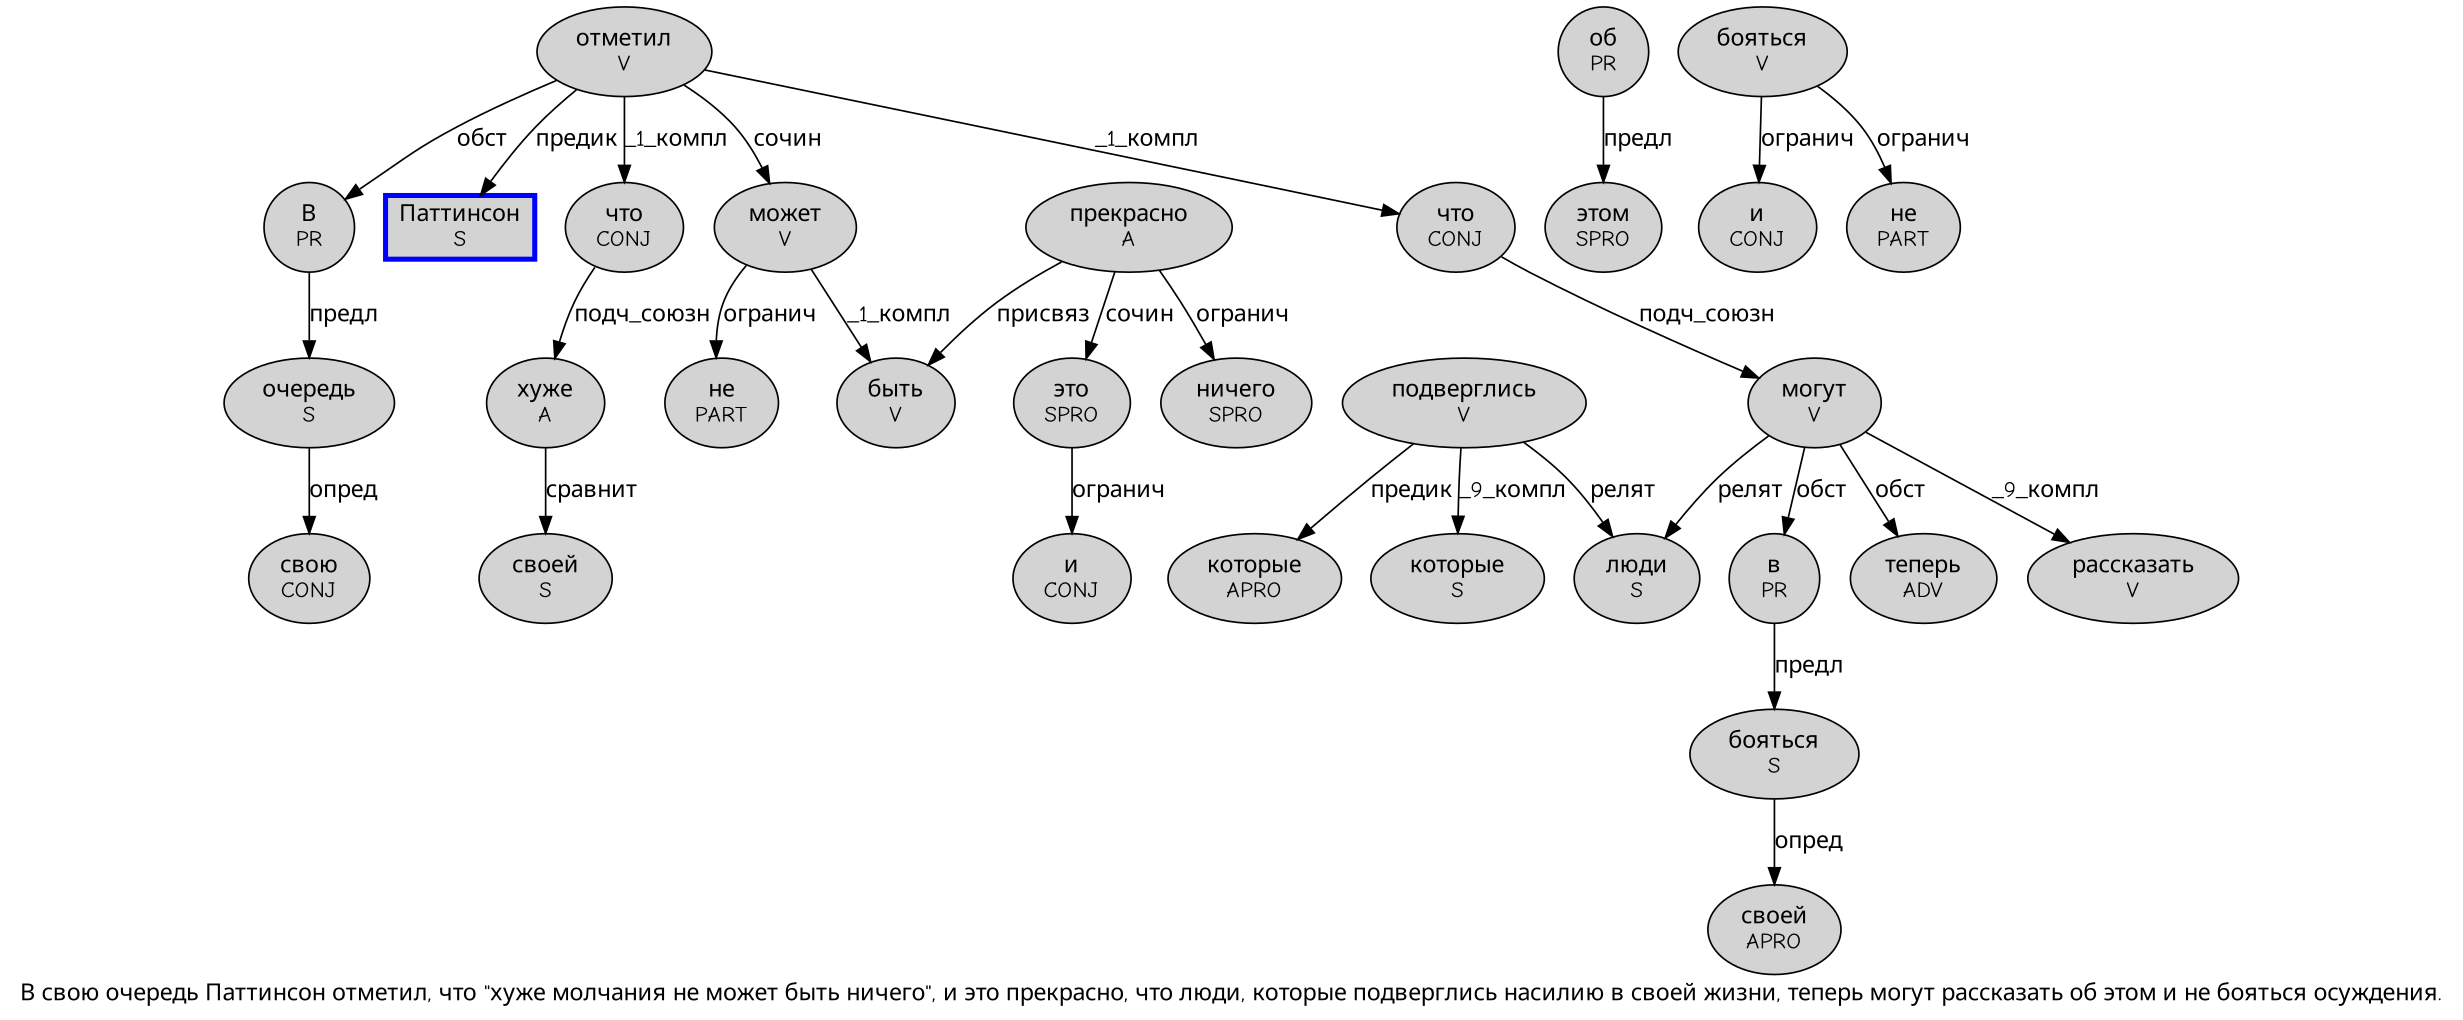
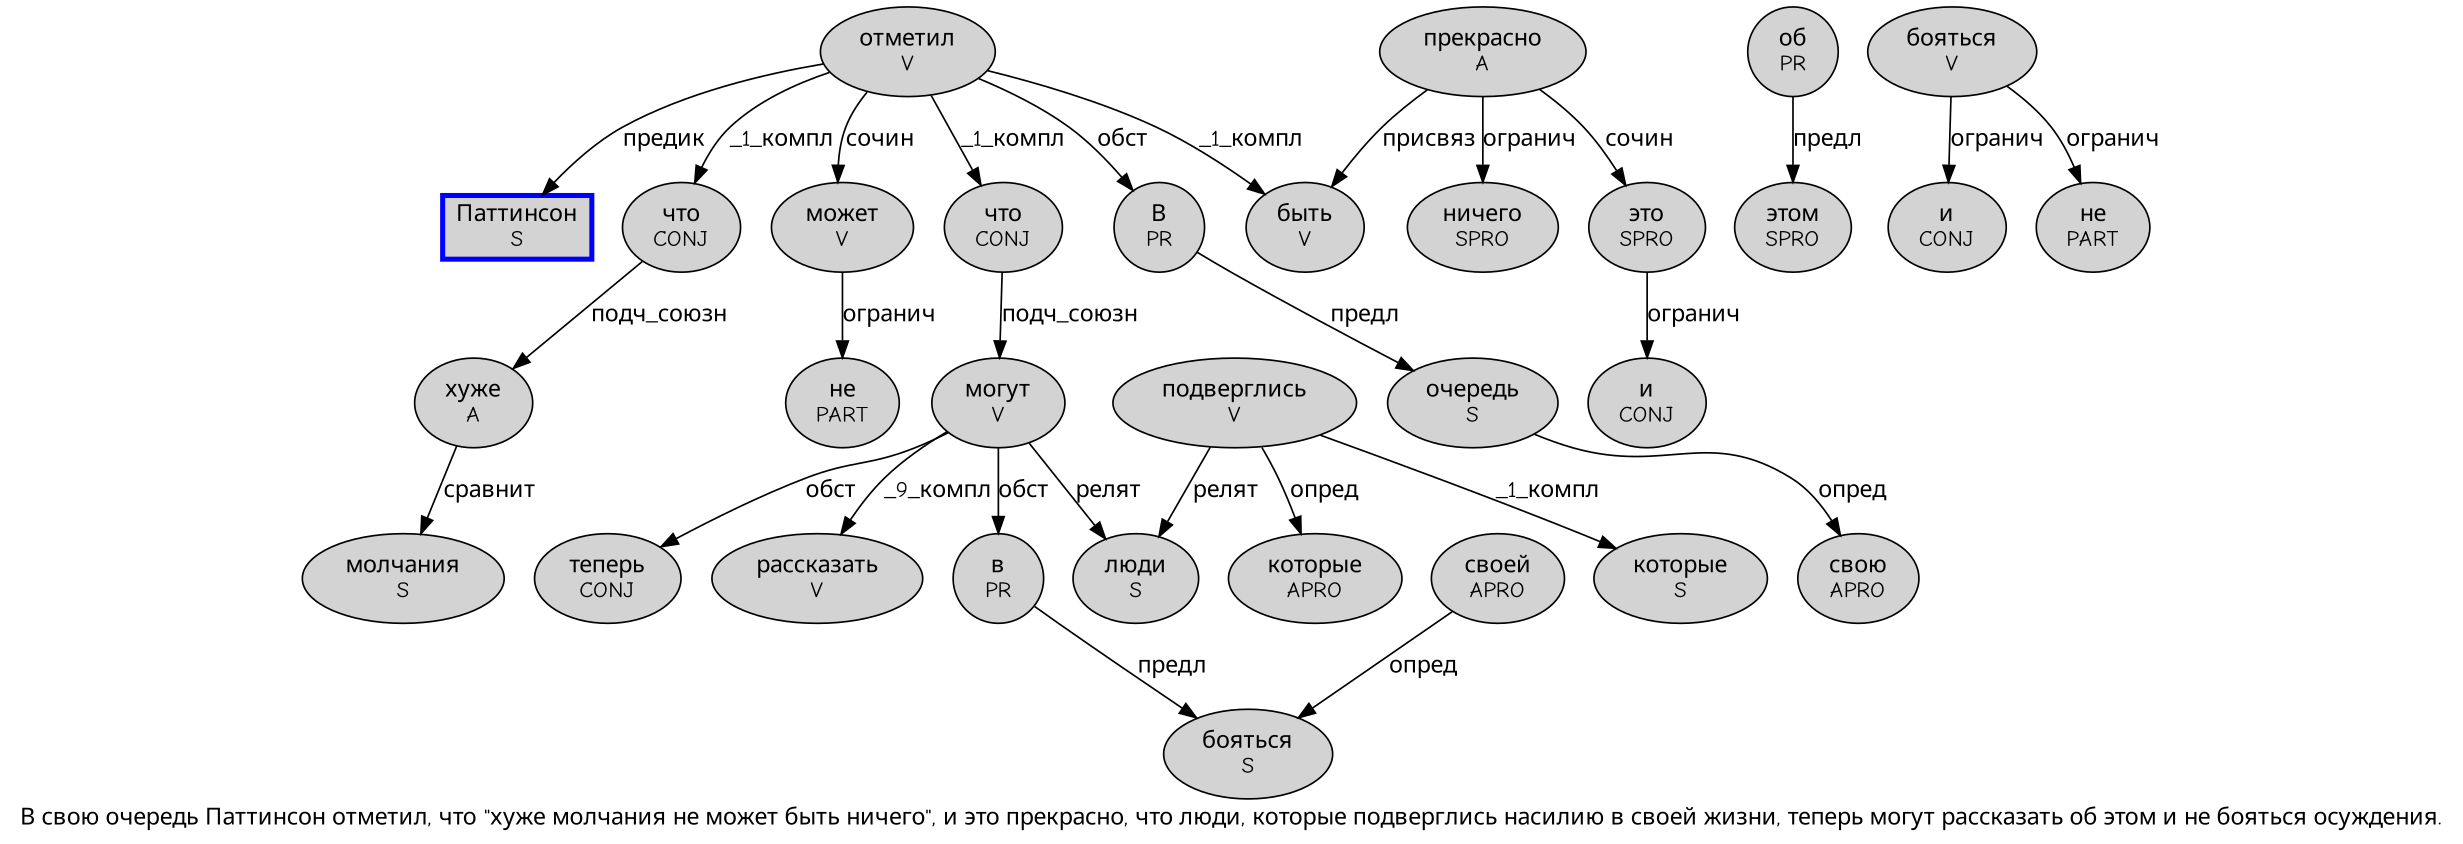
(836, 308) -> (1125, 114)
(1412, 491) -> (1324, 491)
(1513, 491) -> (1548, 491)
(309, 579) -> (1858, 579)
(546, 579) -> (403, 579)
(1924, 579) -> (608, 579)
(1774, 833) -> (1382, 660)
